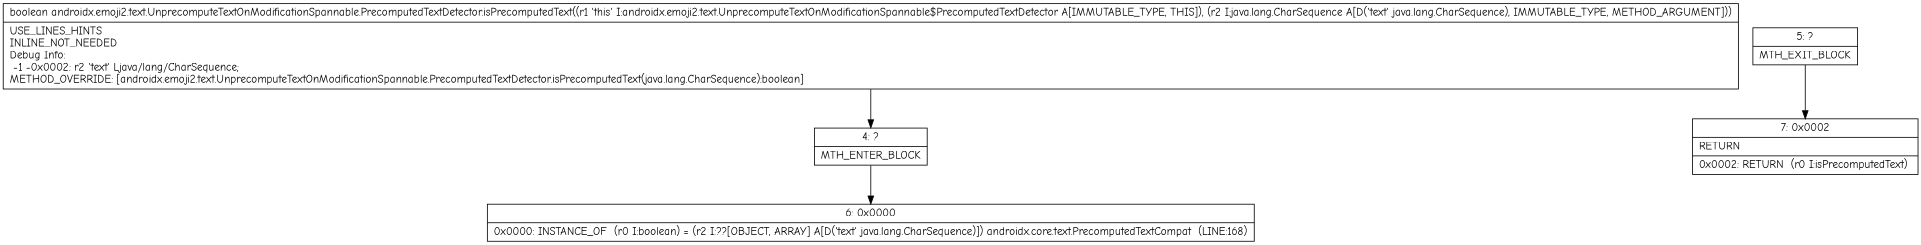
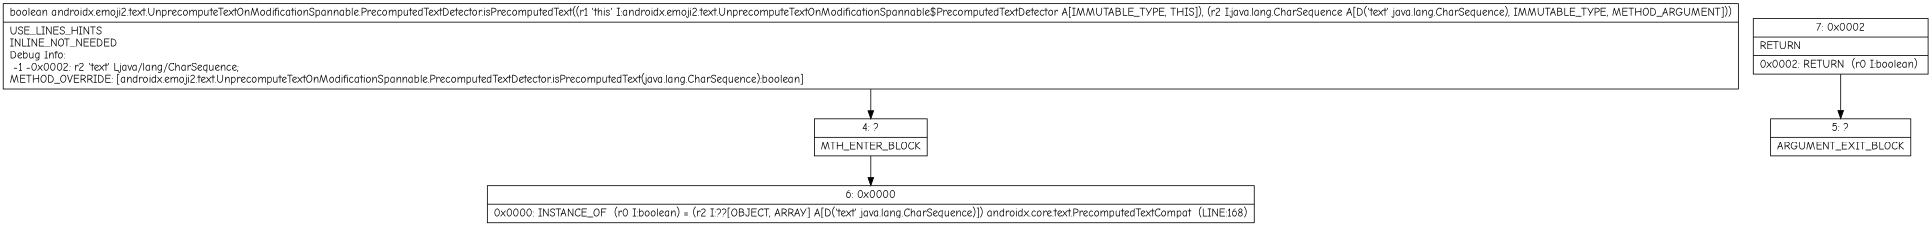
(1805, 55) -> (1841, 146)
(1805, 88) -> (1841, 92)
(1805, 165) -> (1841, 64)
